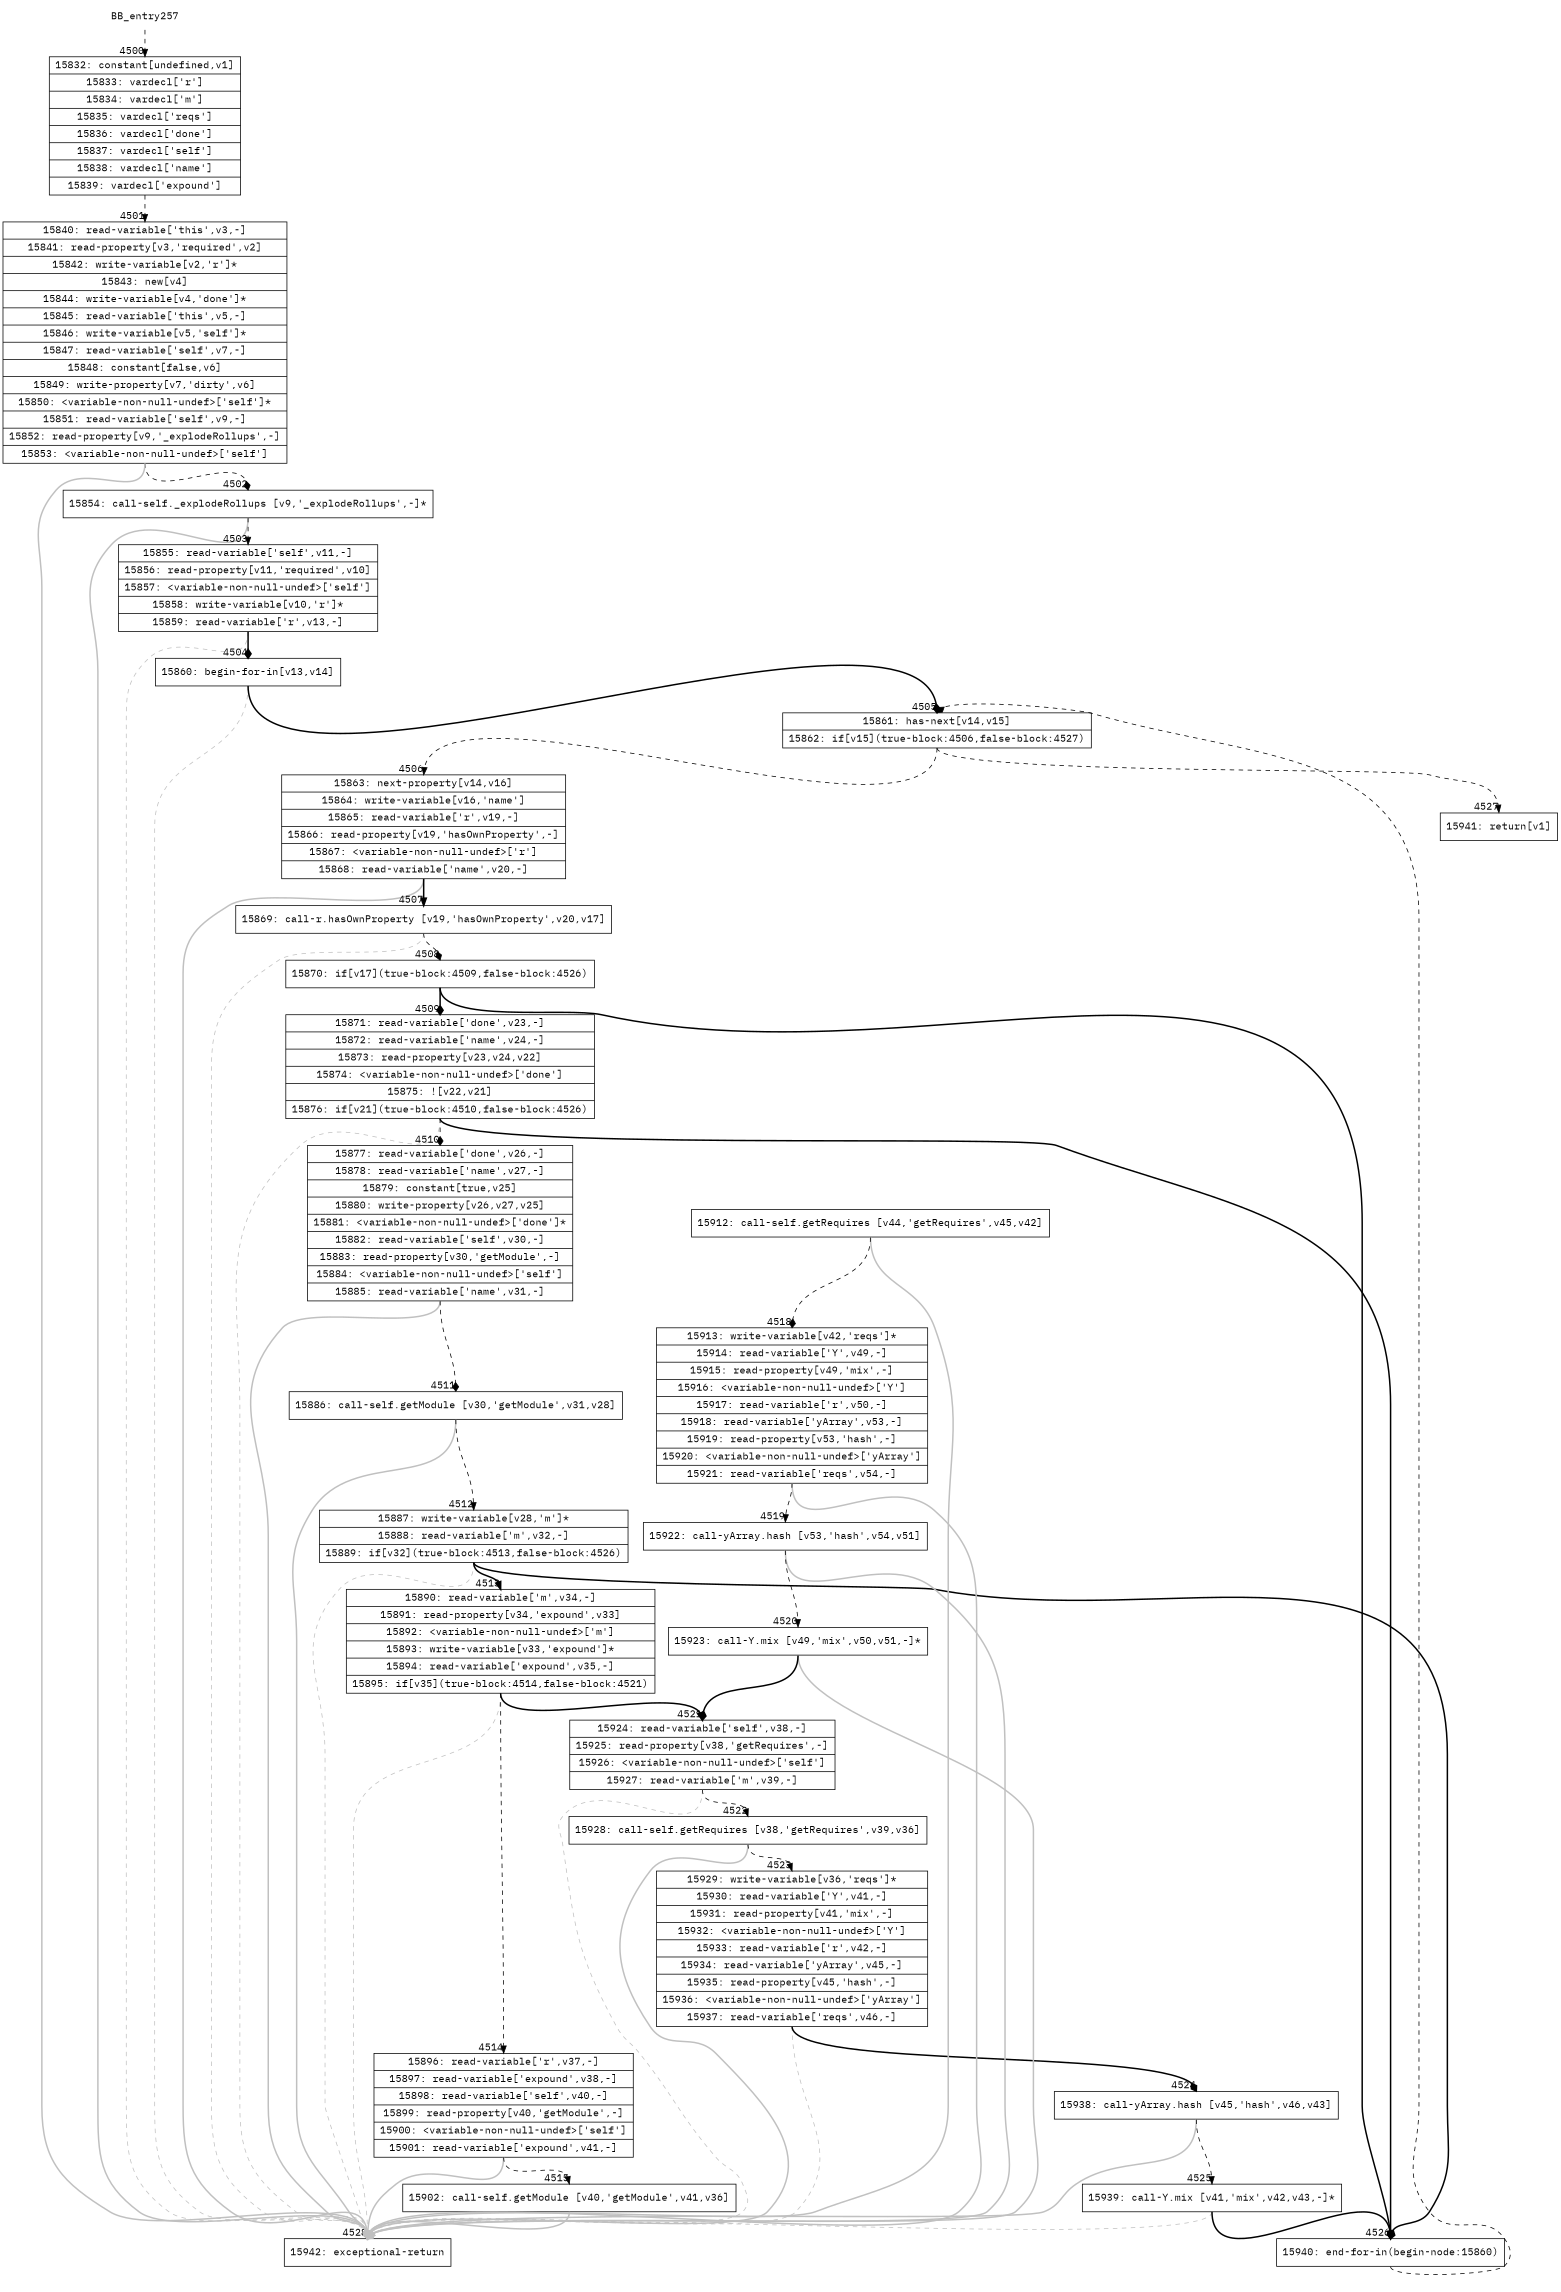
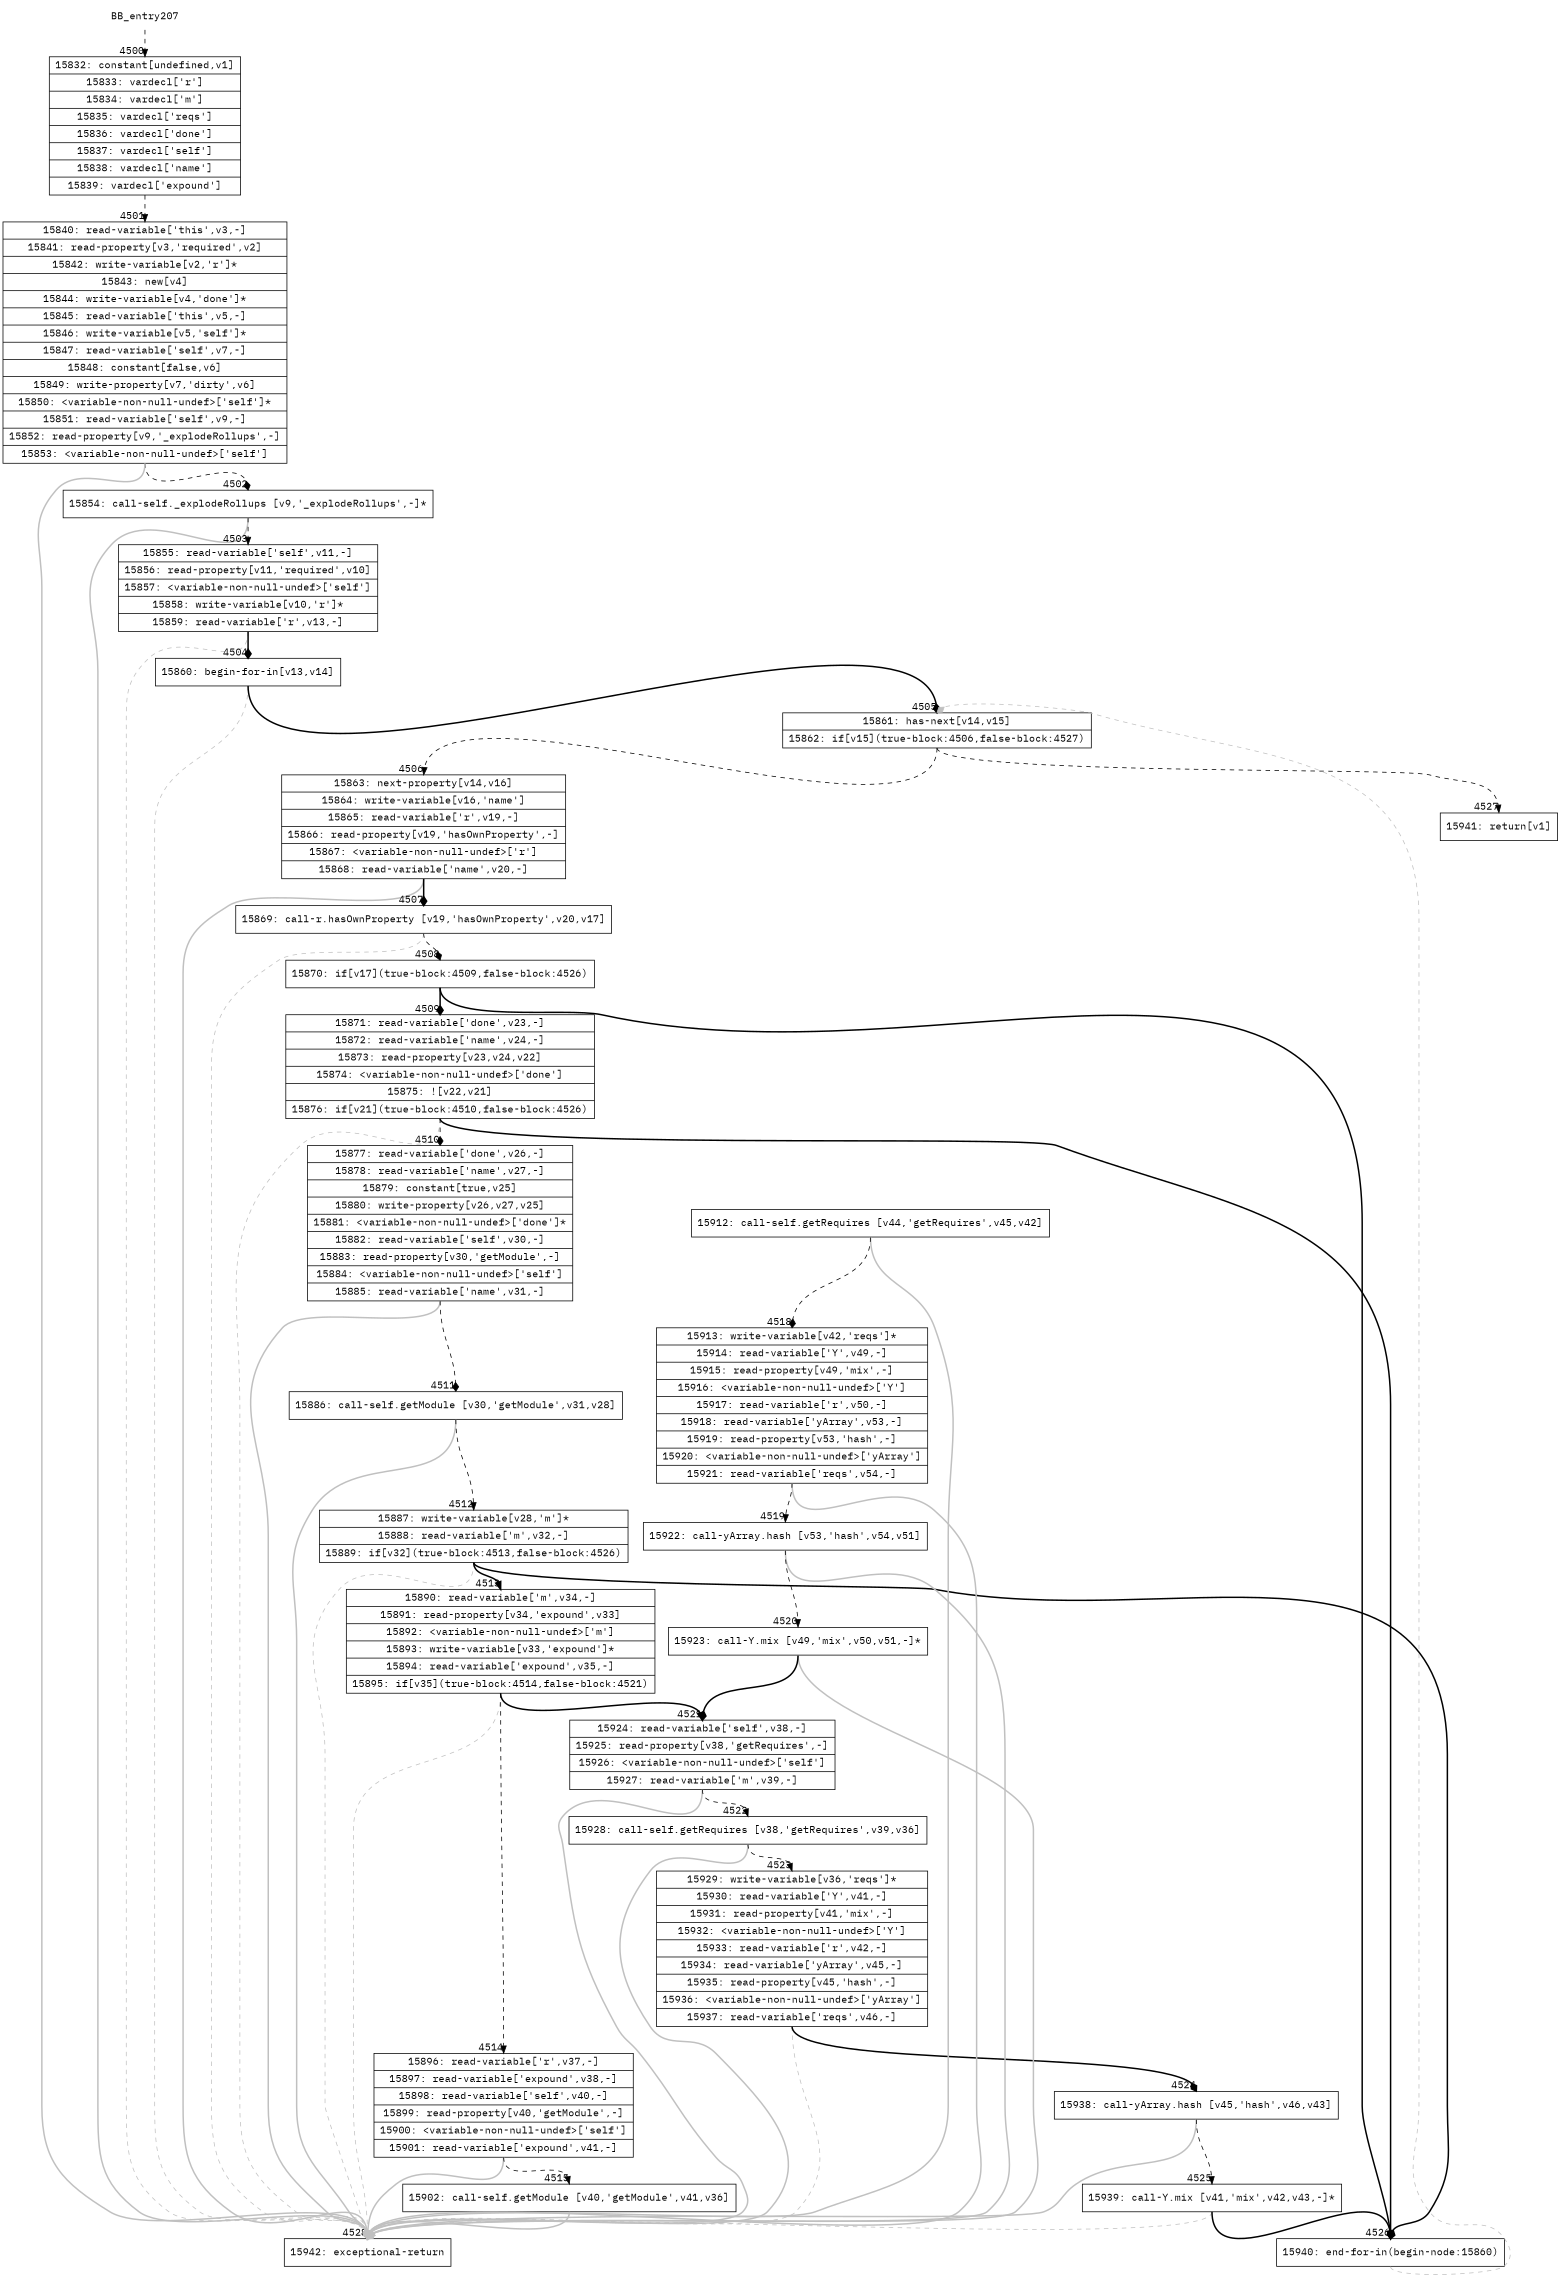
(145, 16) -> (145, 16)
(424, 888) -> (424, 888)
(1419, 1395) -> (1419, 1395)
(684, 2117) -> (684, 2117)
